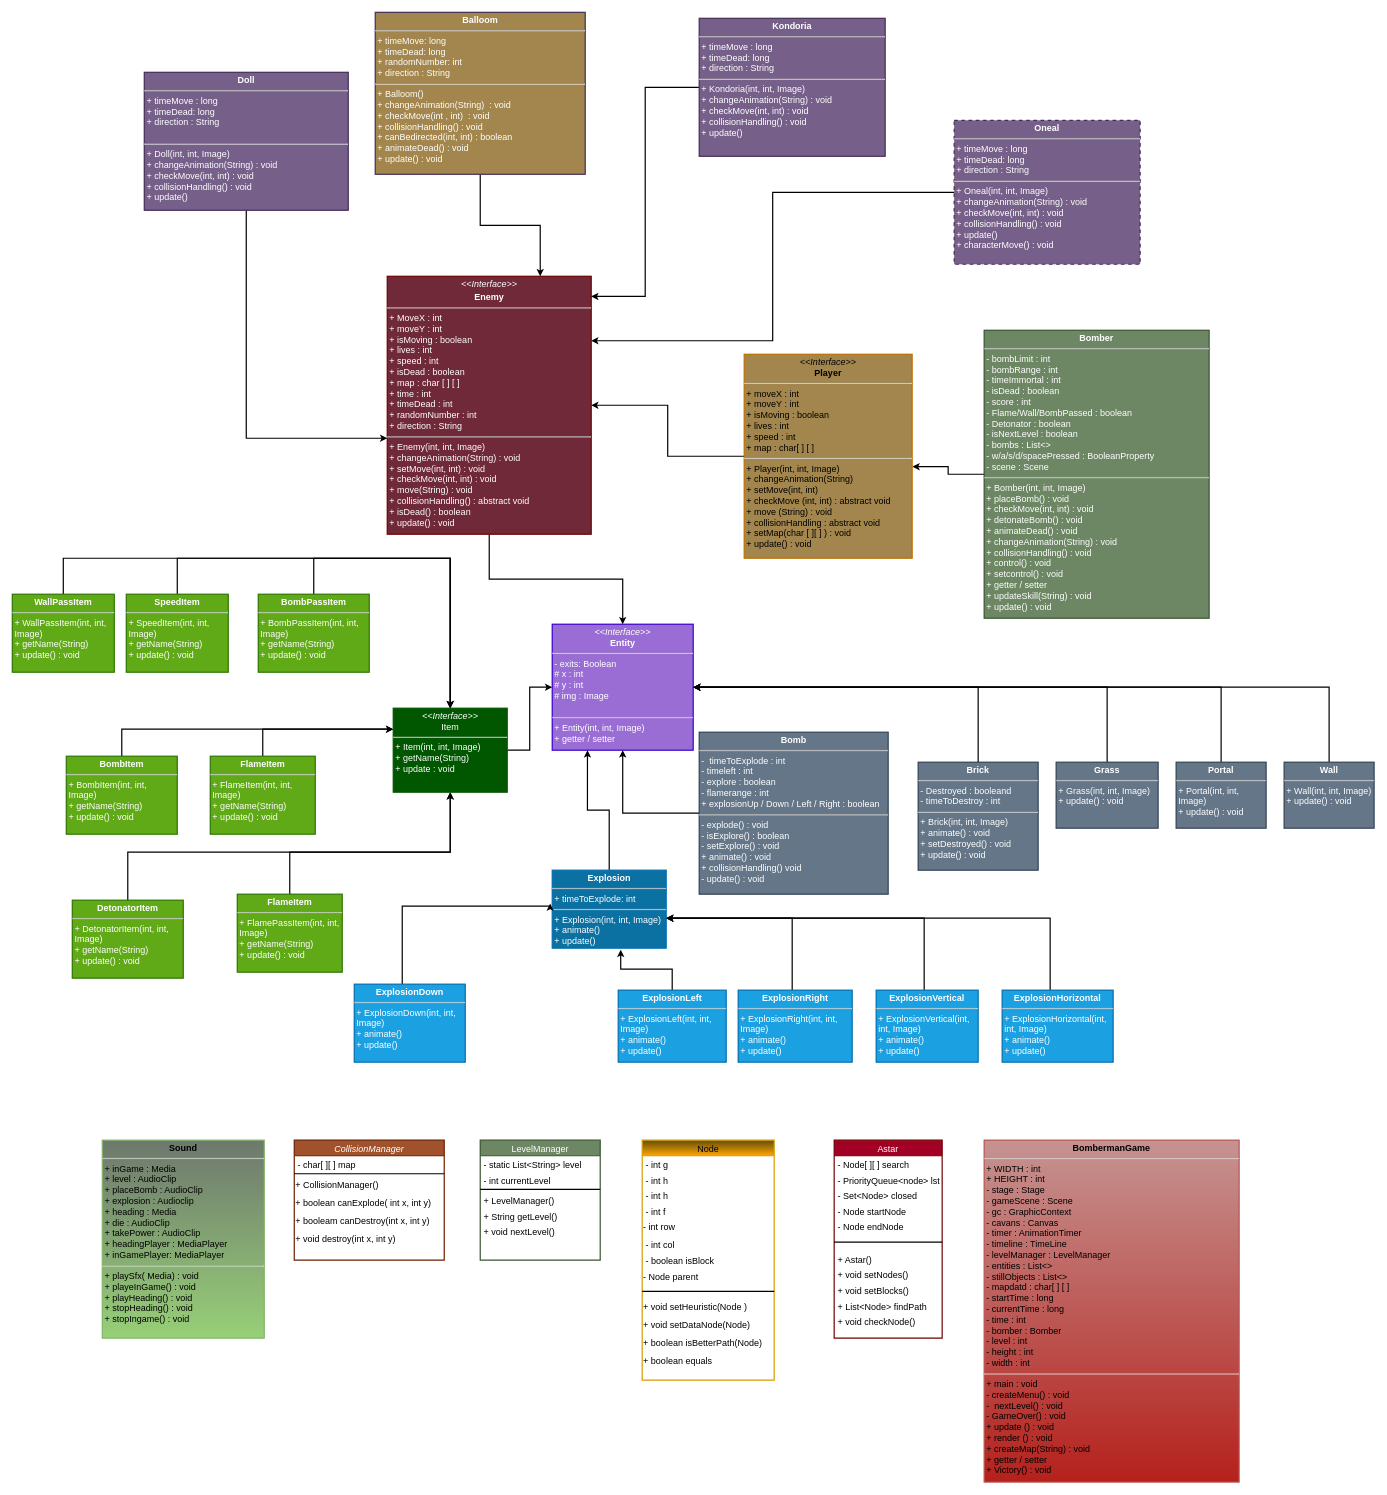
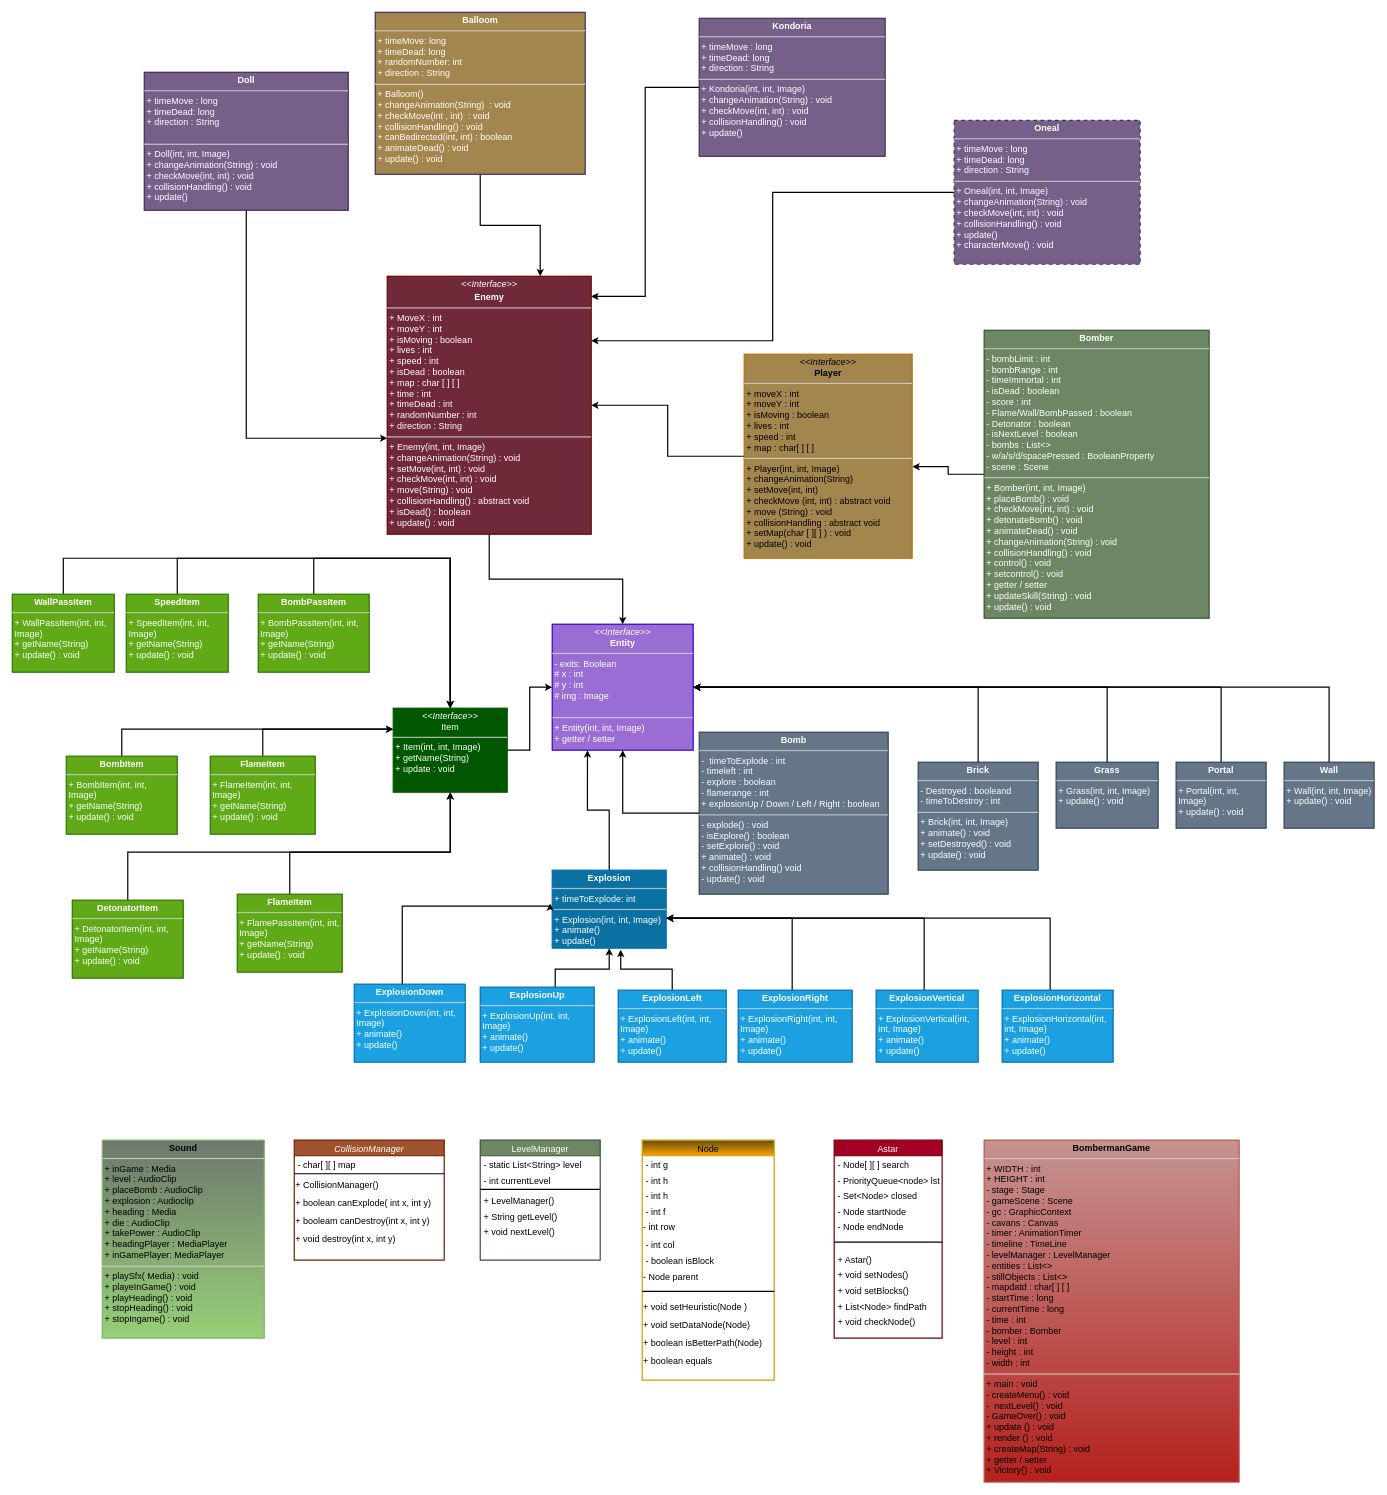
none -> (581, 969)
none -> (537, 1025)
